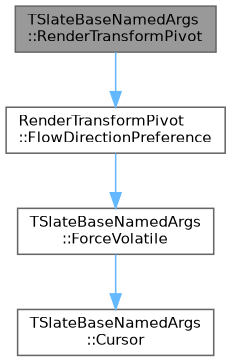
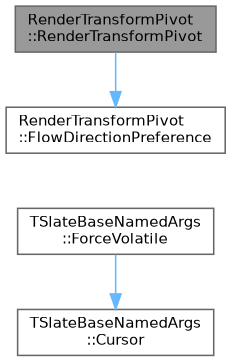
(116, 29) -> (116, 29)
(116, 173) -> none
